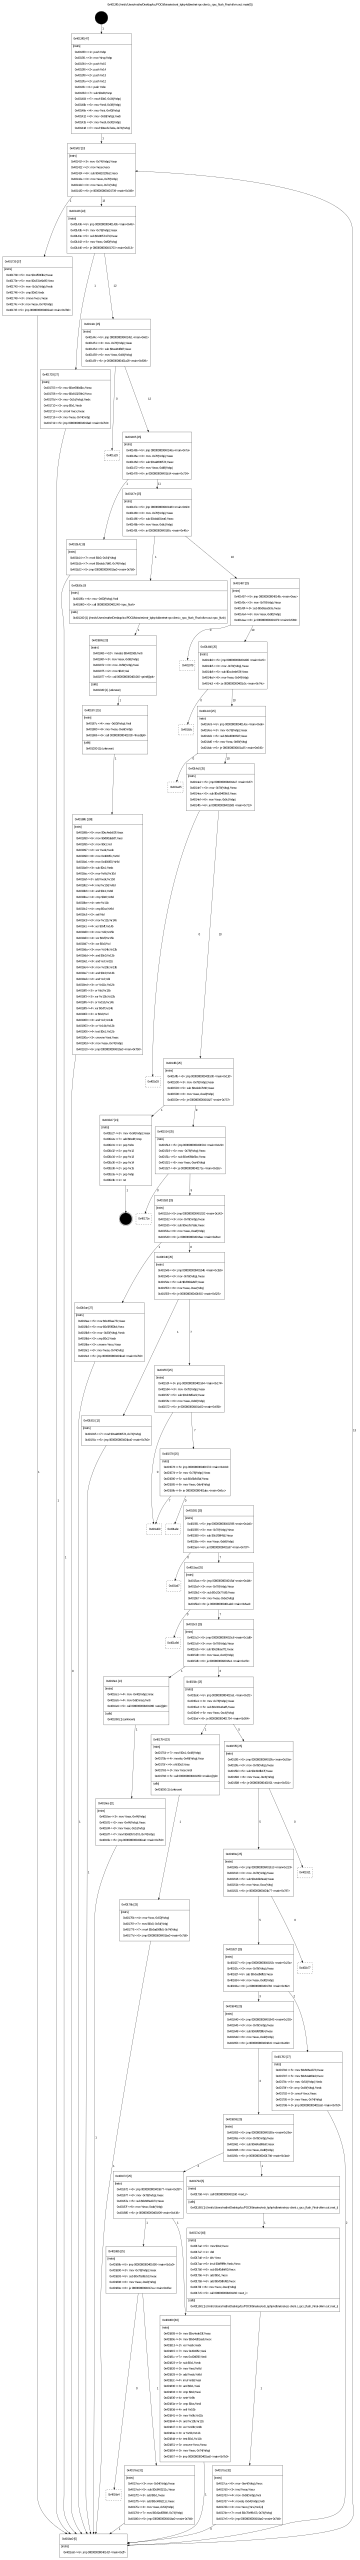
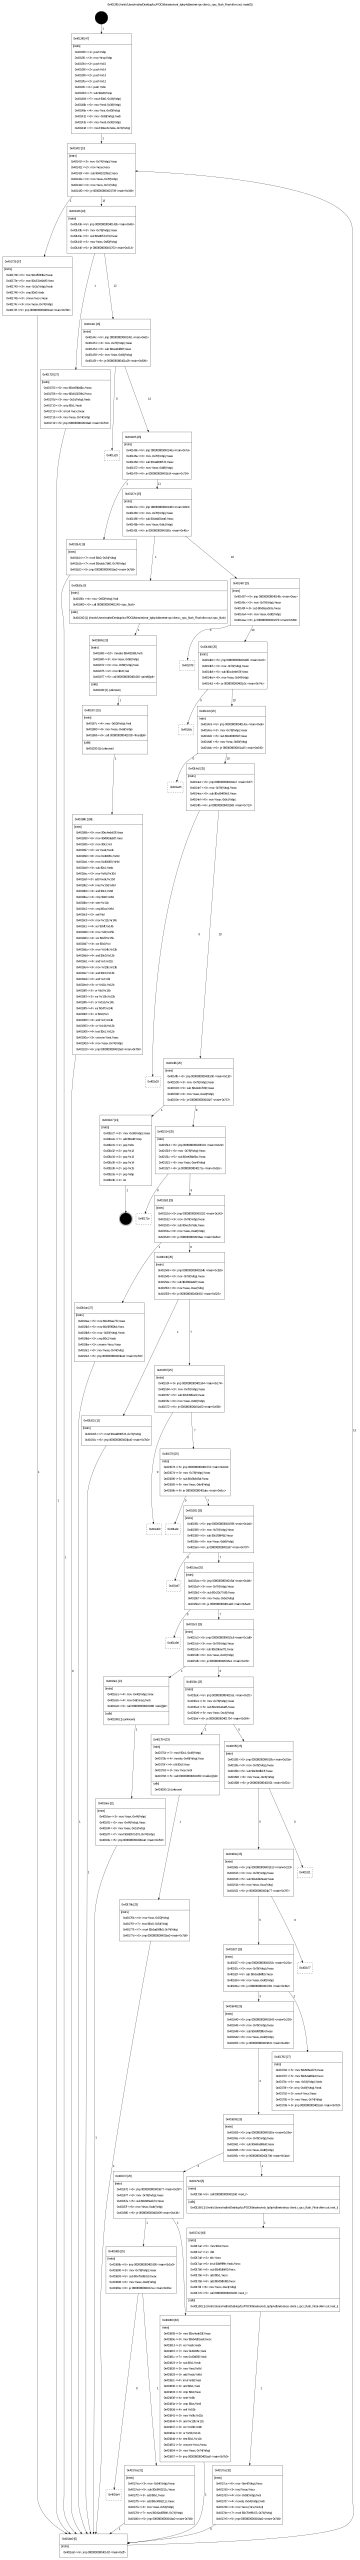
(162, 1508) -> (207, 1500)
(345, 2417) -> none
